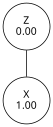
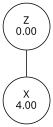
(27, 100) -> (27, 100)
